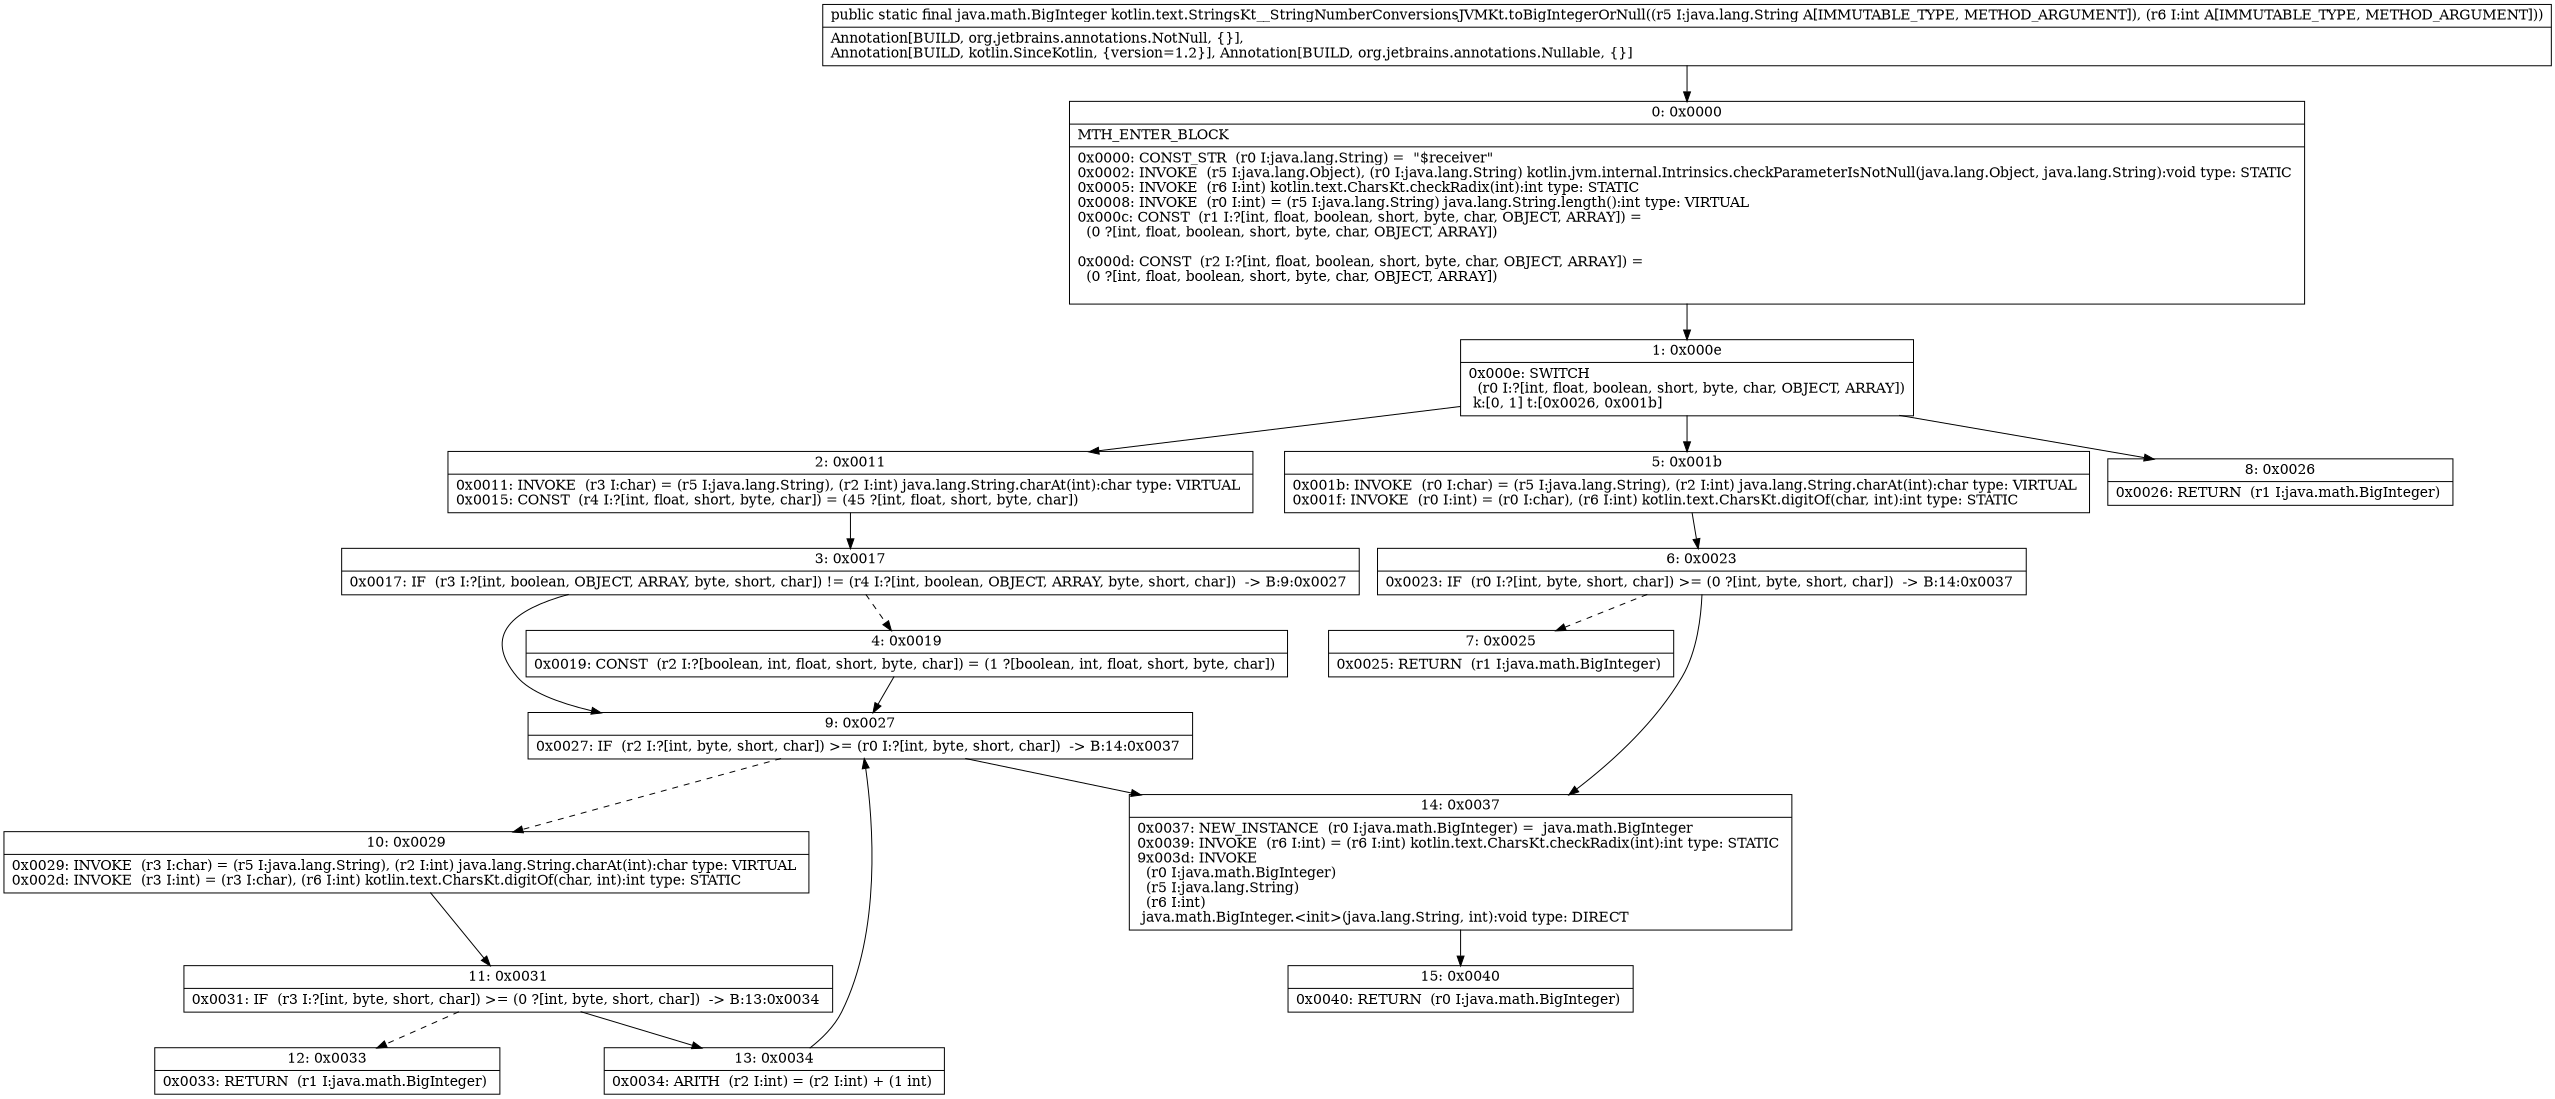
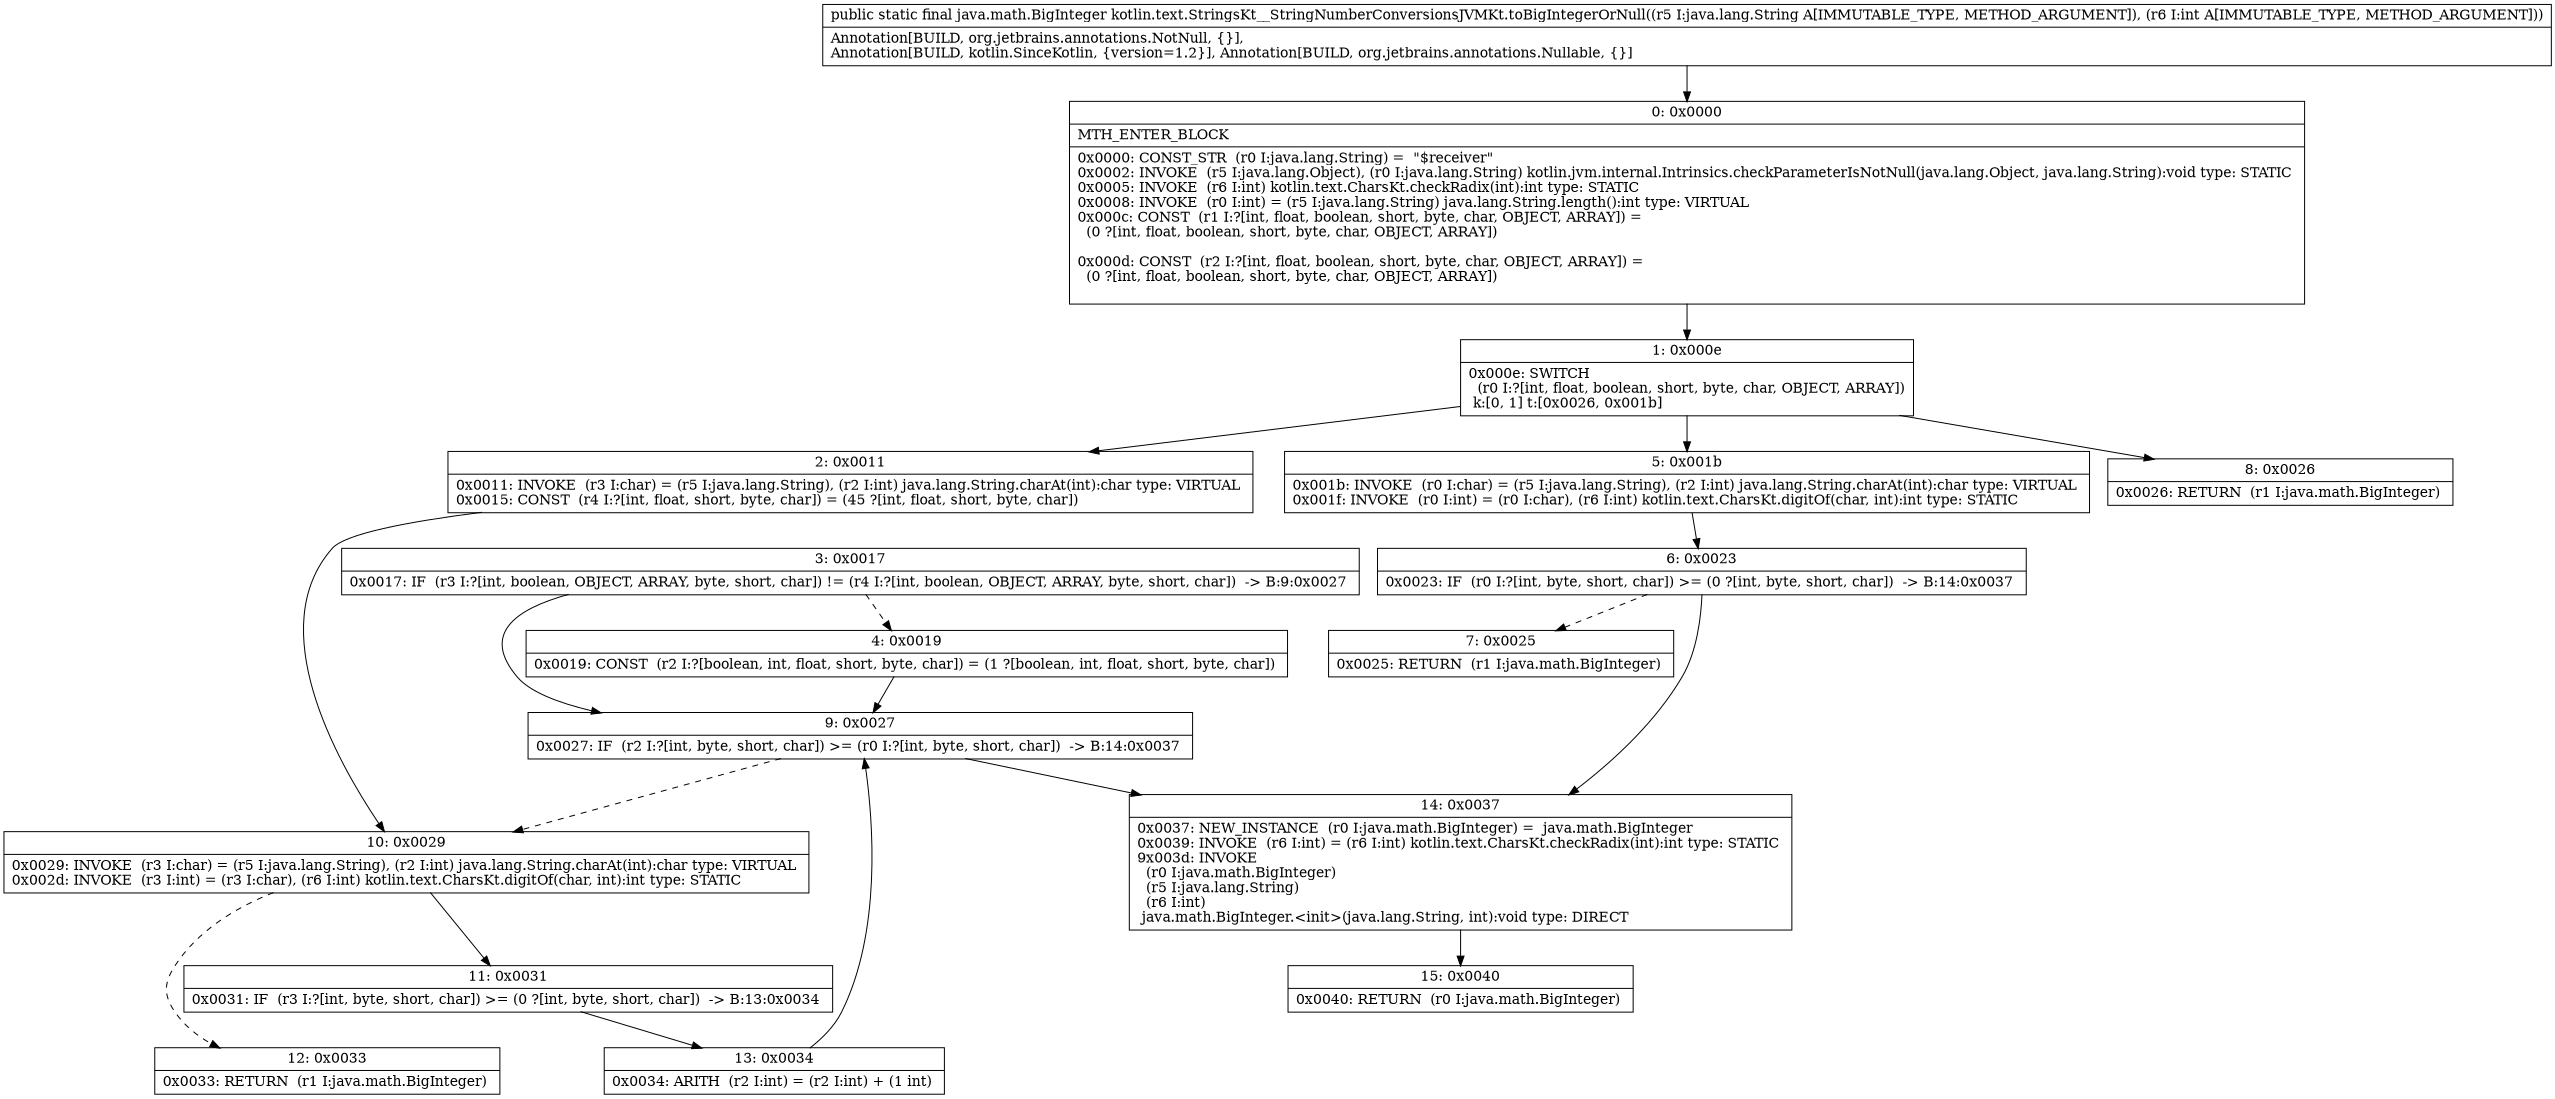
(850, 526) -> (305, 613)
(422, 1028) -> (183, 955)
